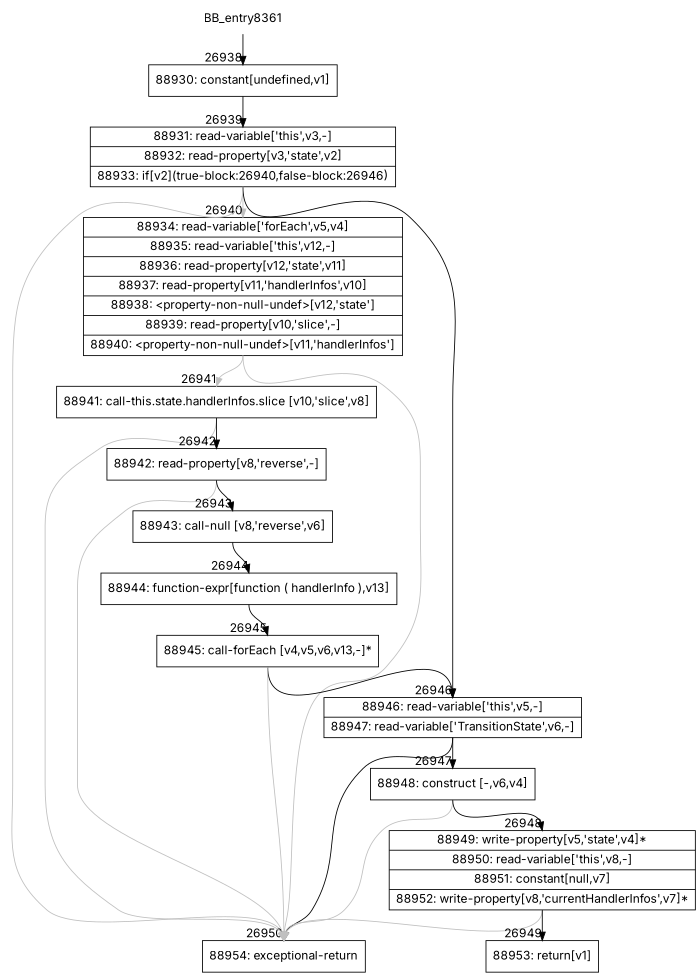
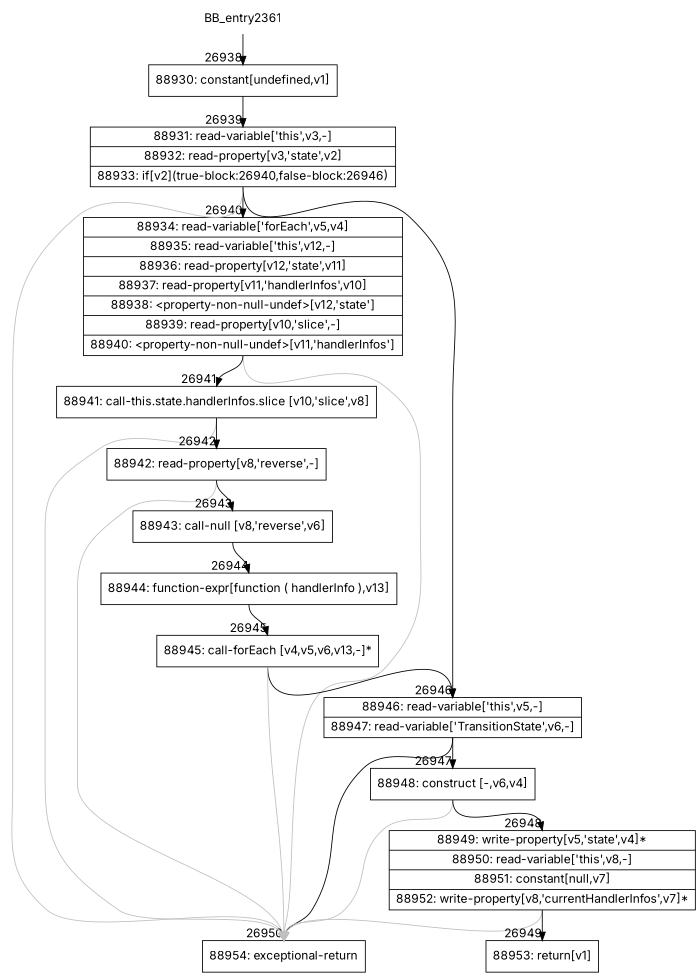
(243, 19) -> (243, 19)
(243, 198) -> (243, 198)
(234, 369) -> (234, 369)
